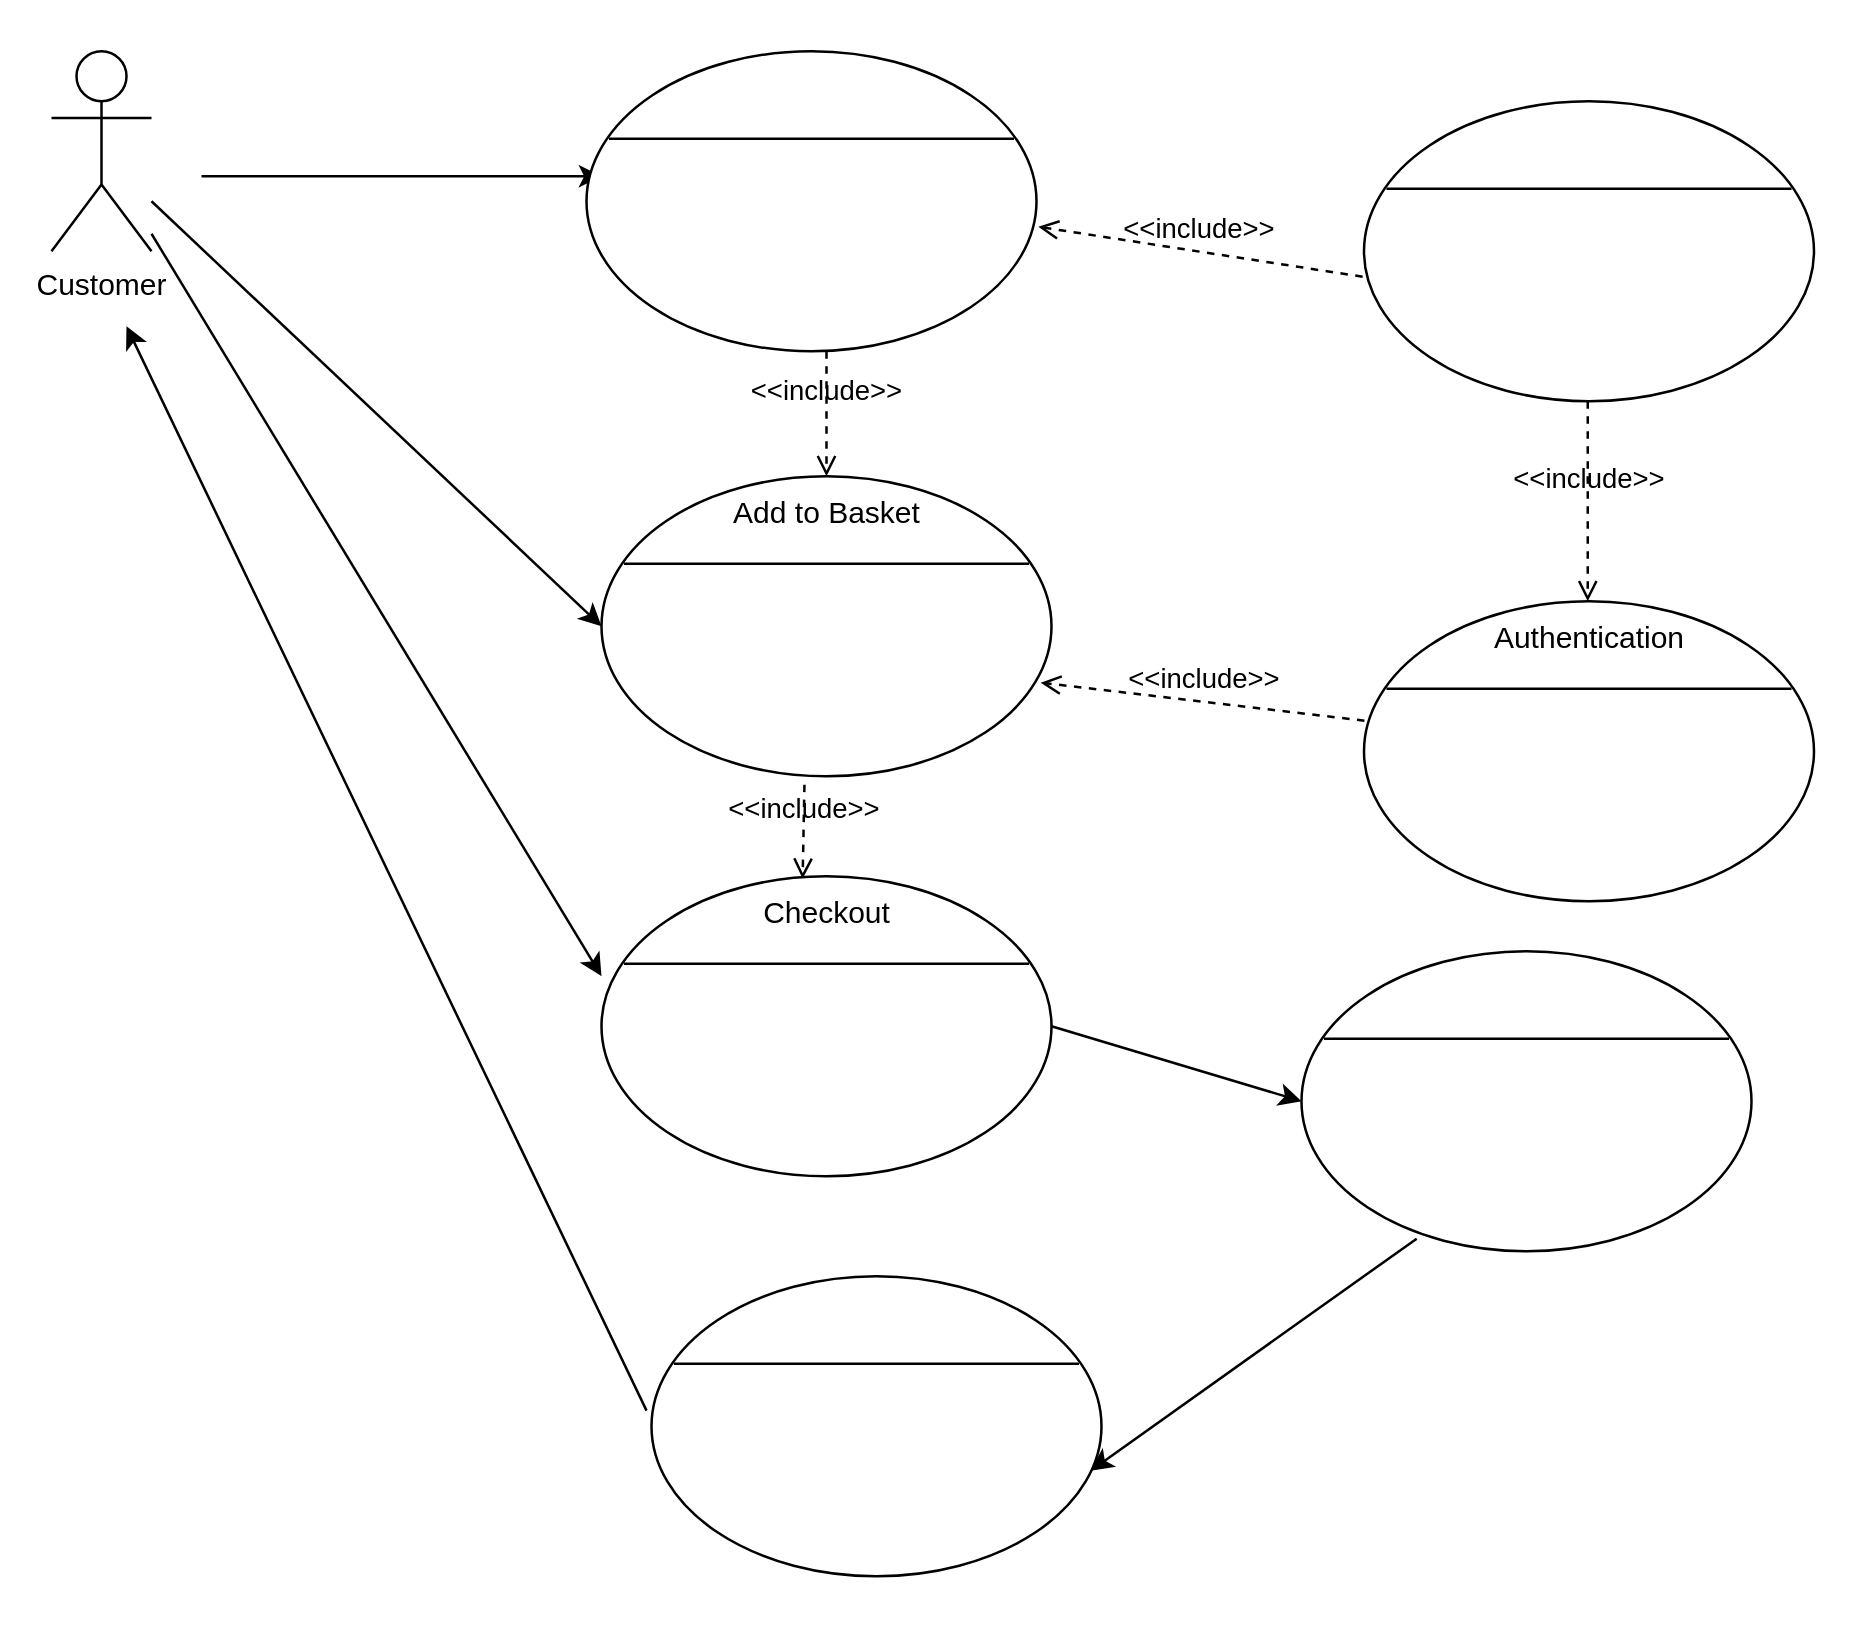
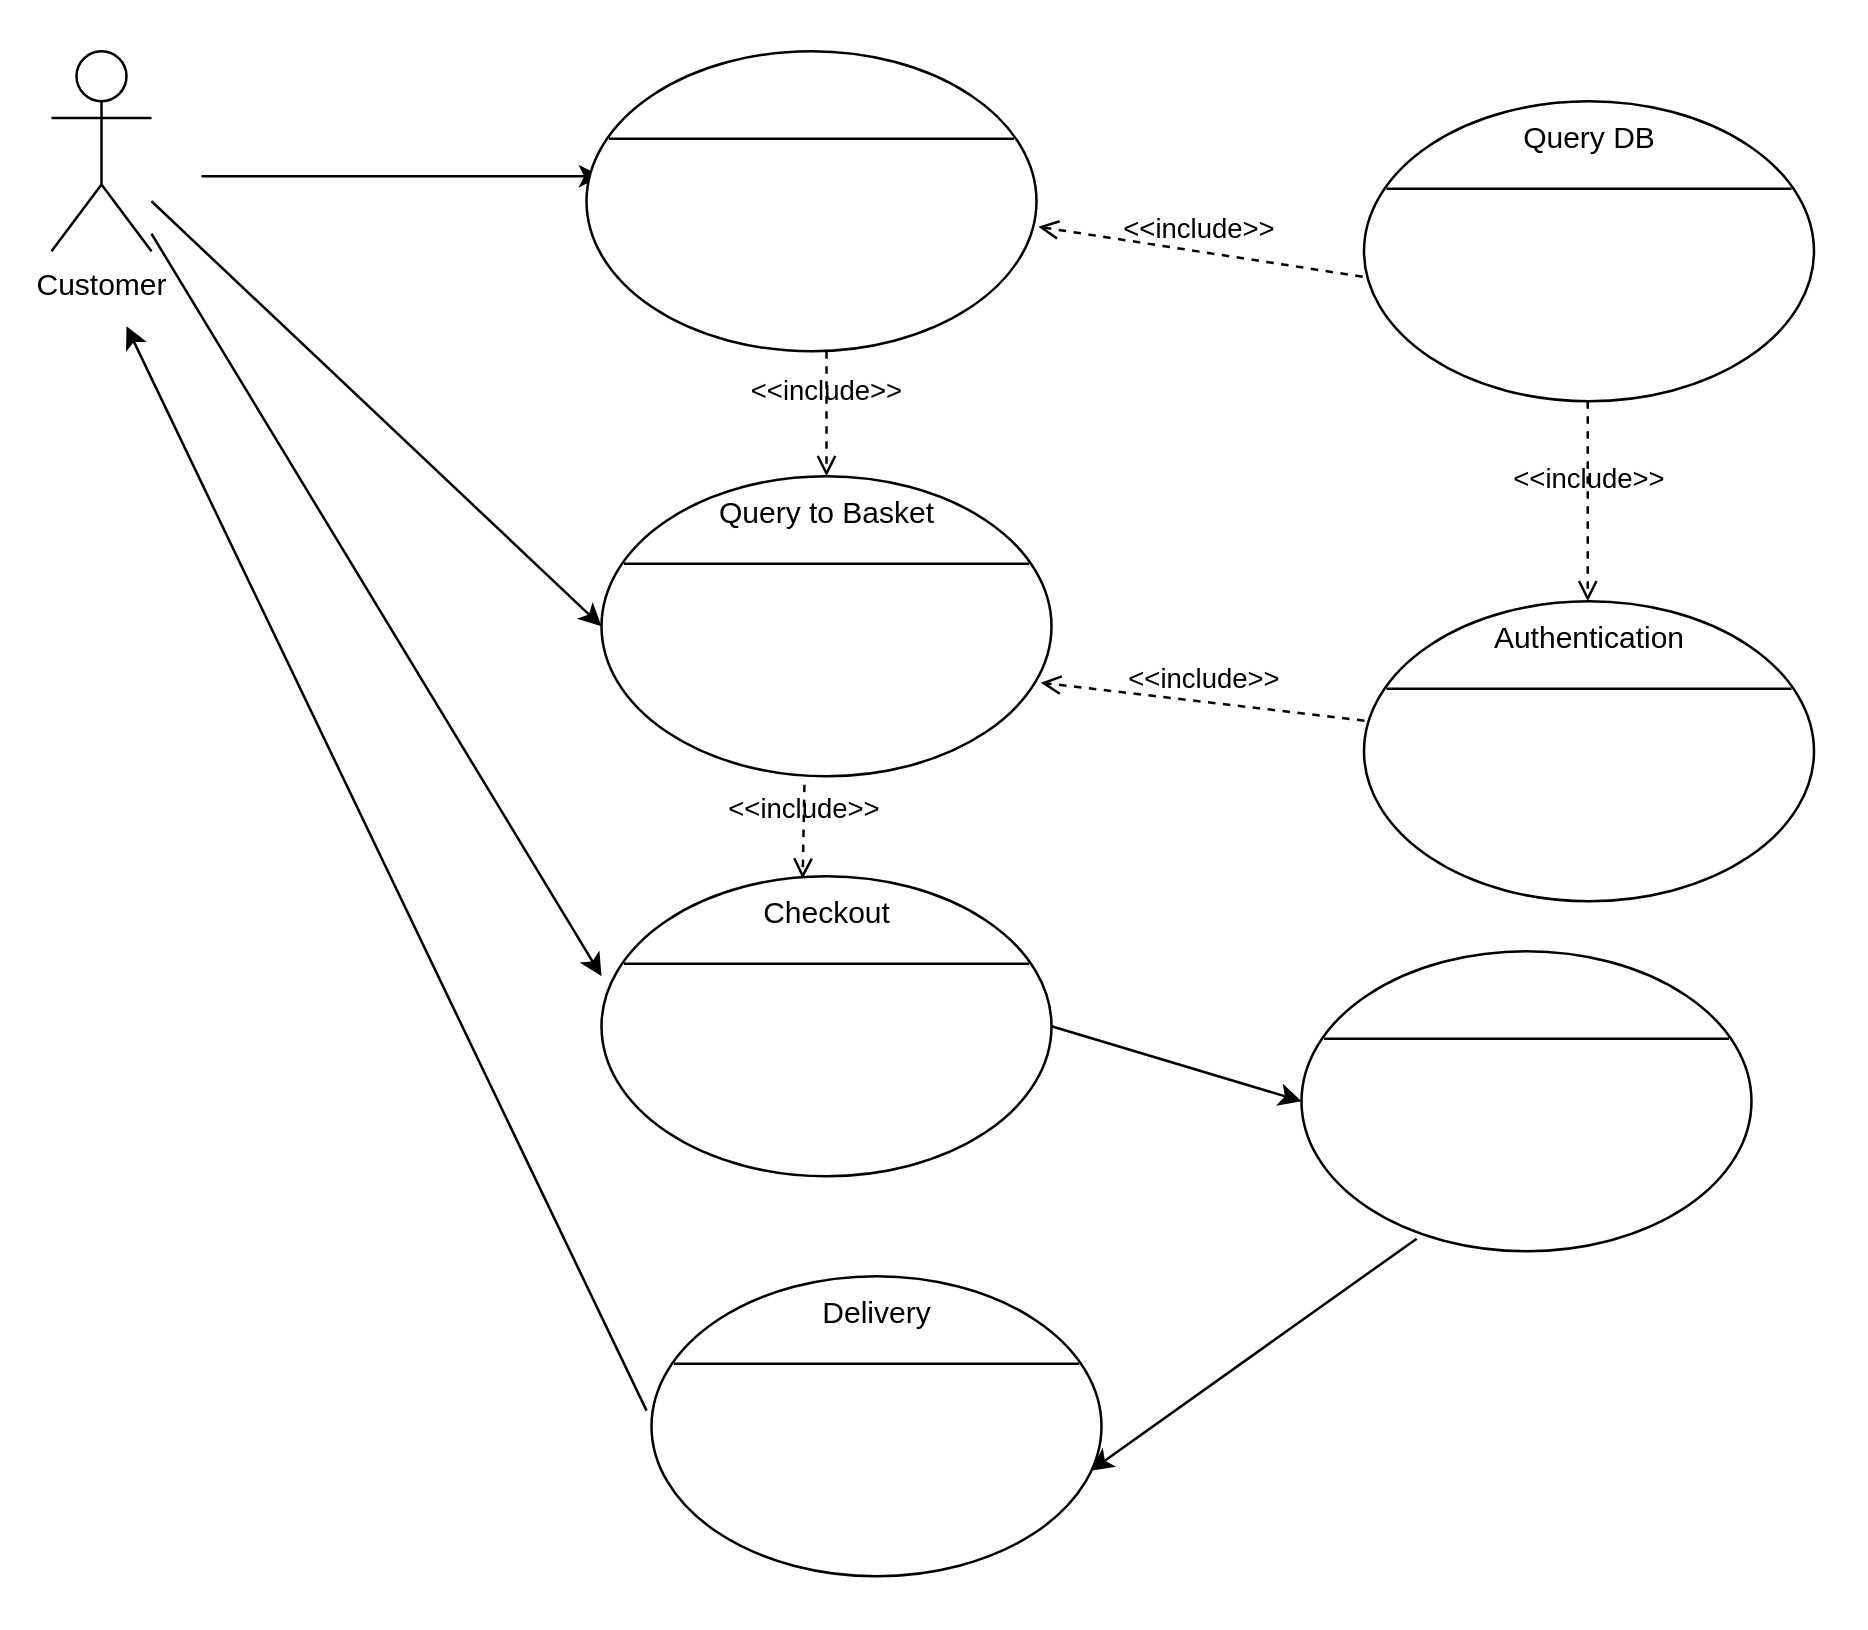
none -> (1589, 139)
(828, 514) -> (828, 514)
none -> (876, 1314)
